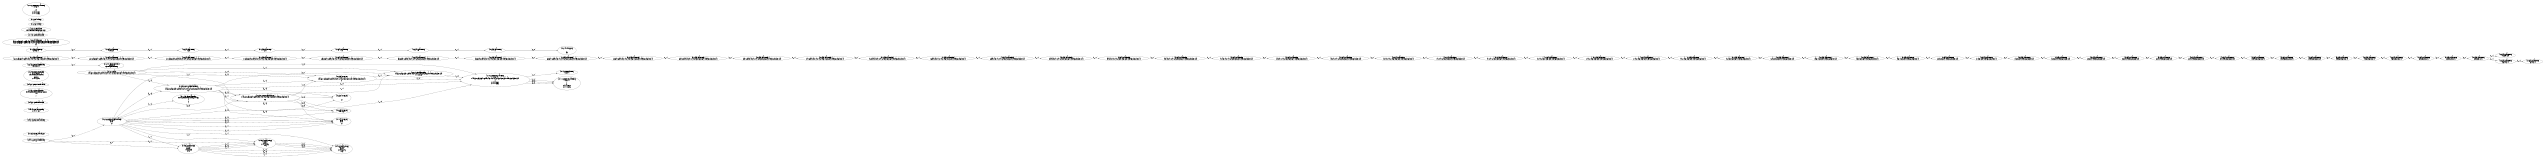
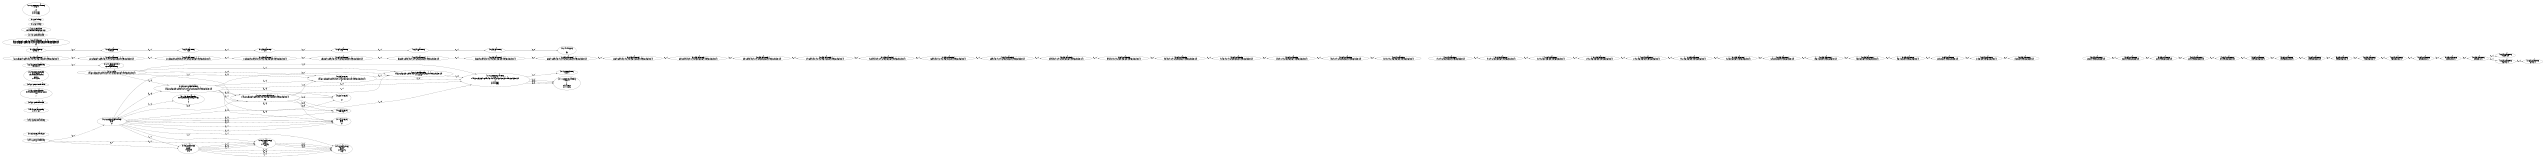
(1424, 58) -> none
(2061, 58) -> none
